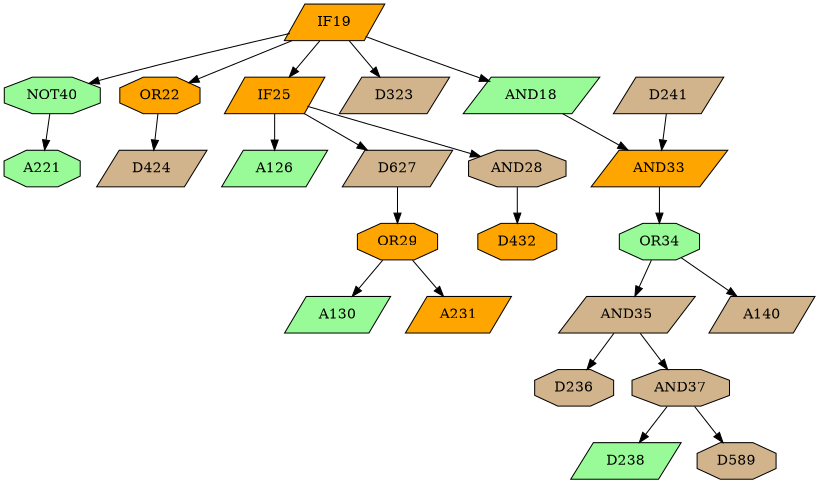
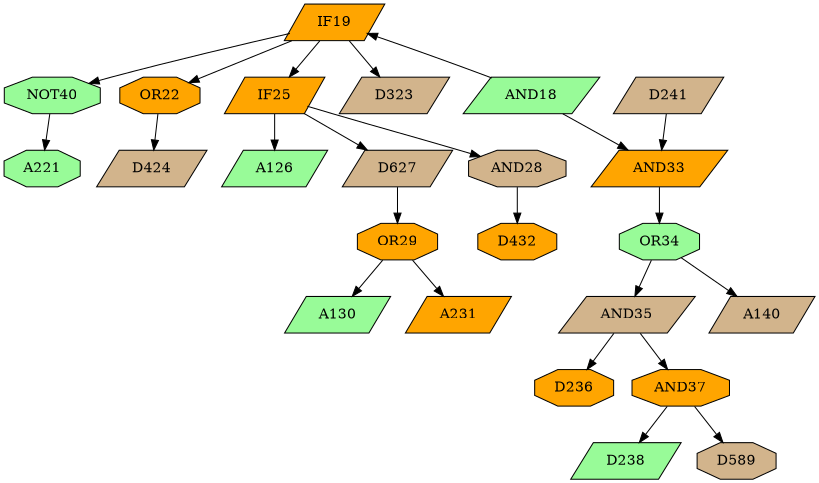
(423, 58) -> (435, 57)
(574, 388) -> (574, 388)
(681, 388) -> (681, 388)
